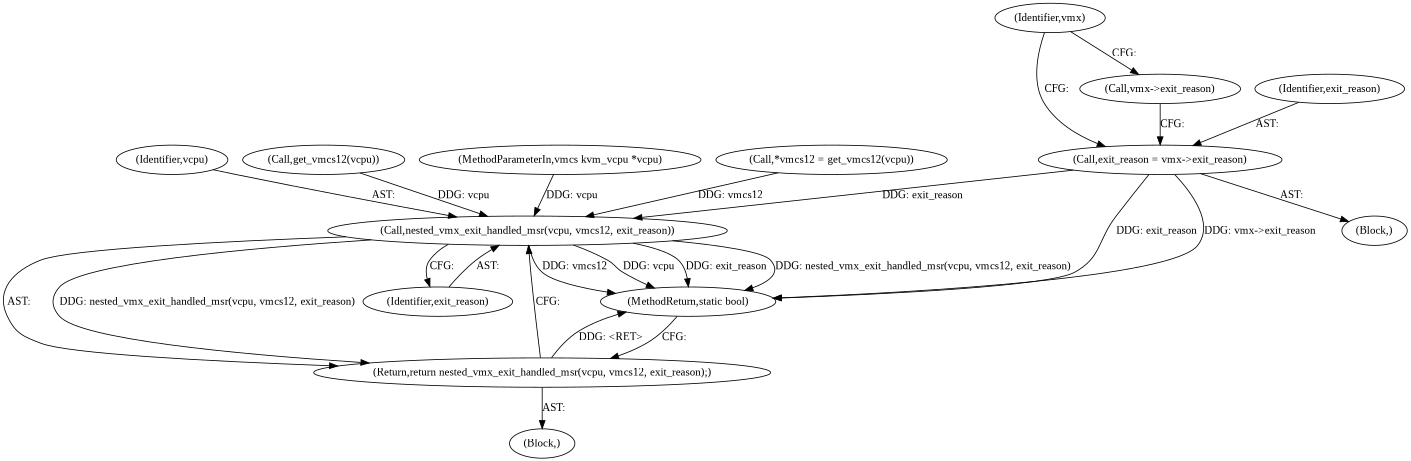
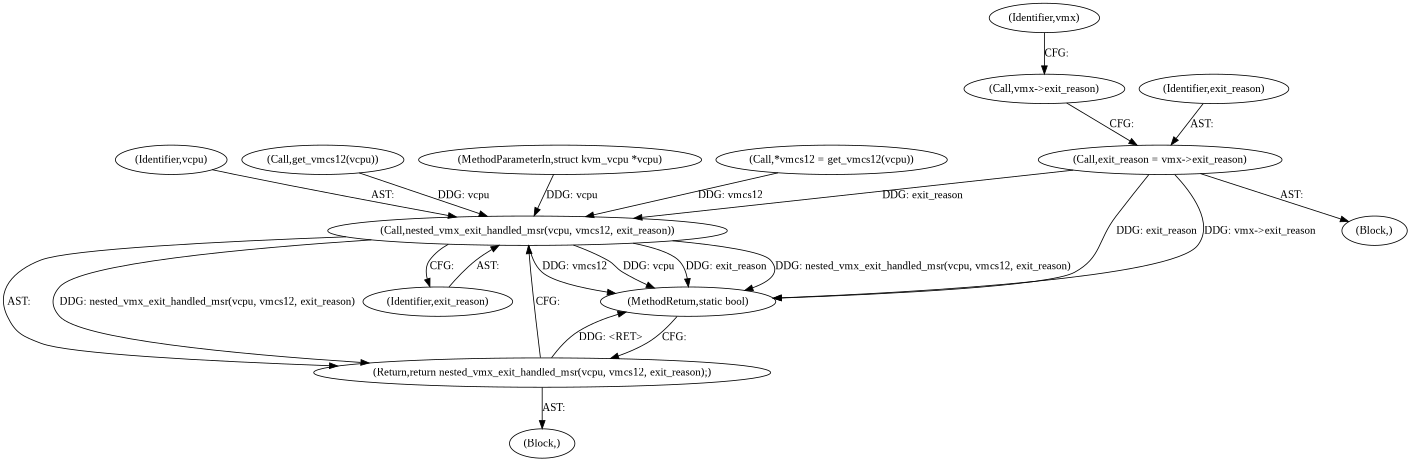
(1043, 101) -> none
(560, 160) -> (560, 160)
